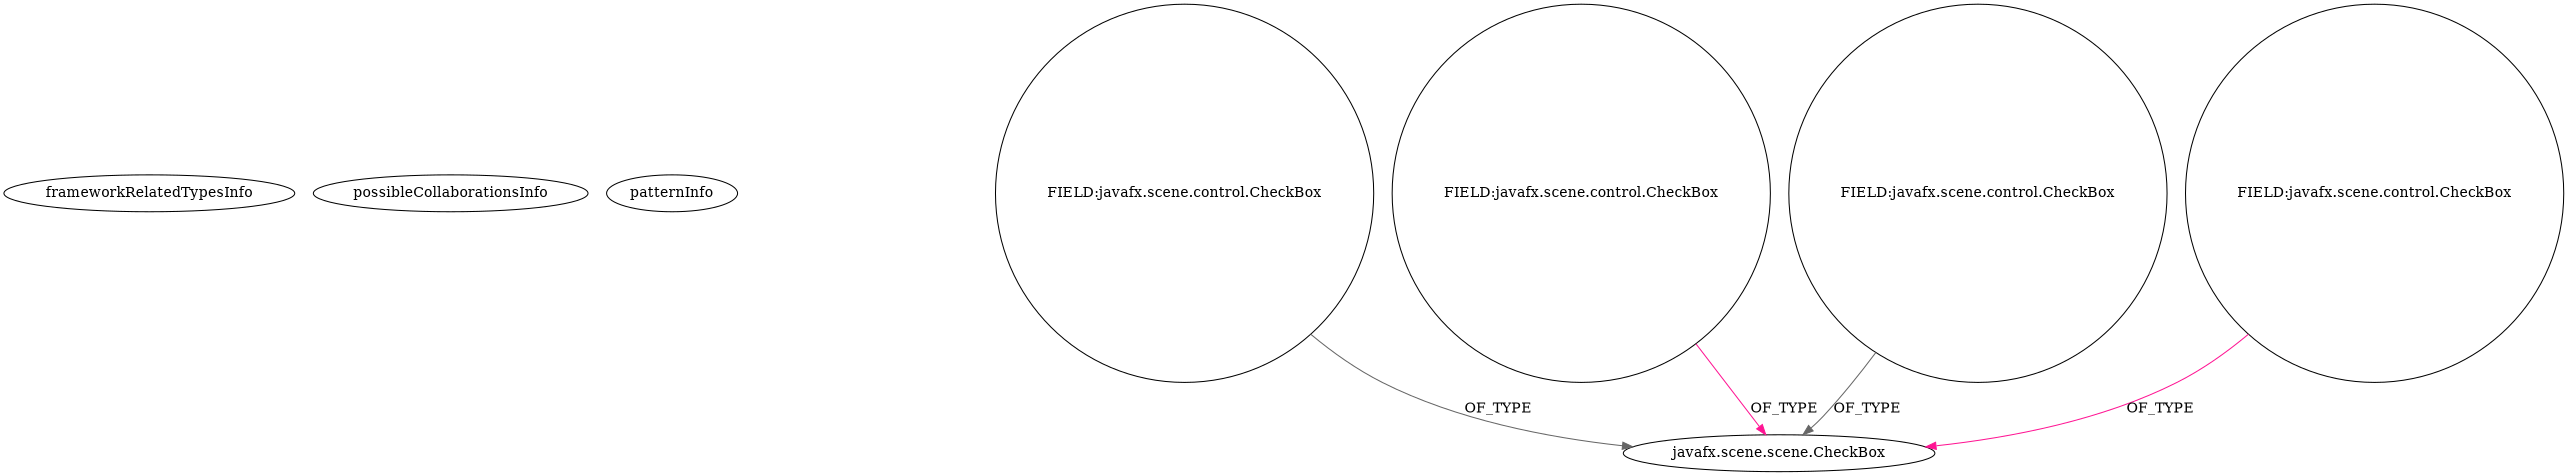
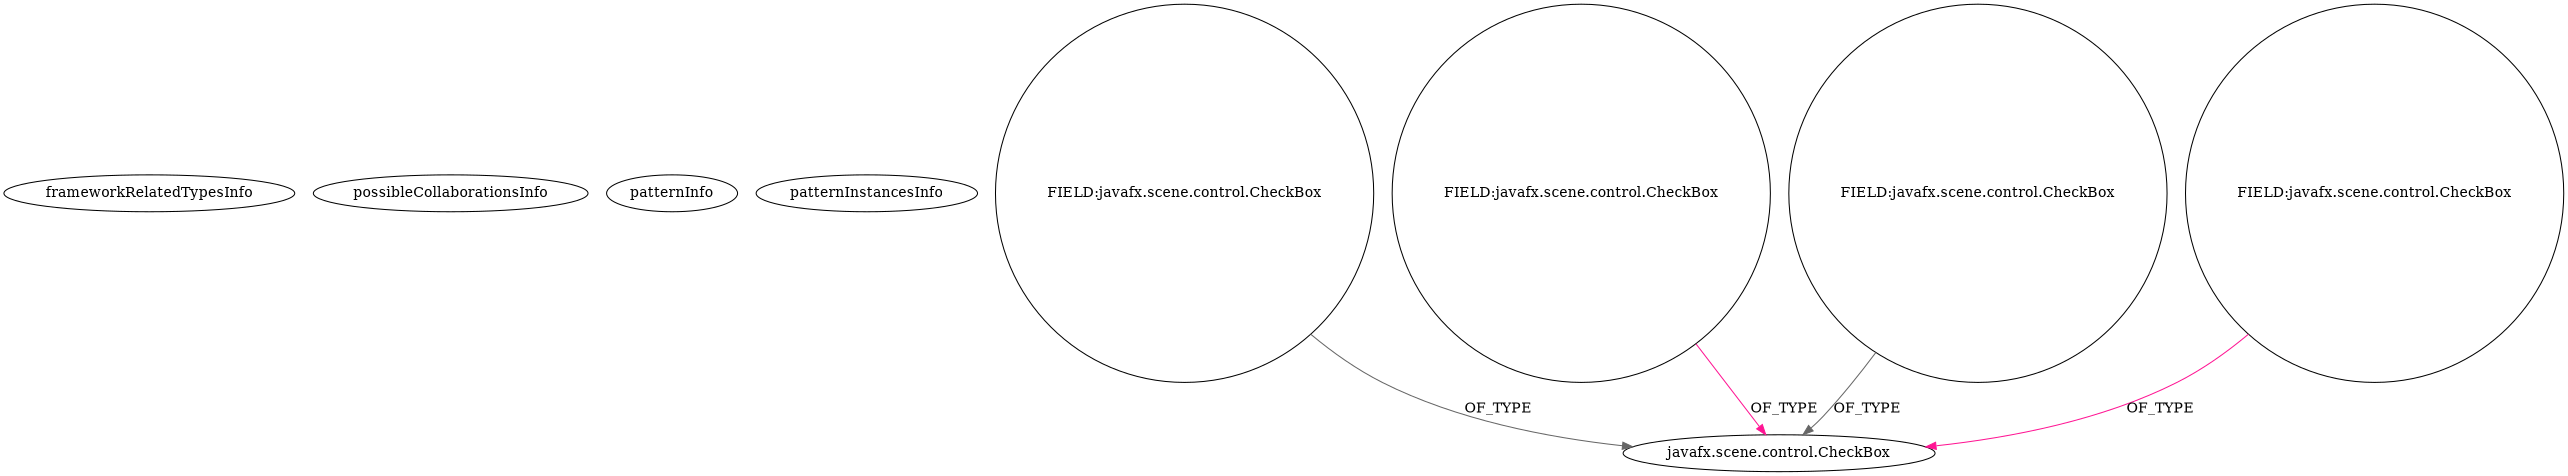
none -> (867, 193)
(1779, 453) -> (1779, 453)
